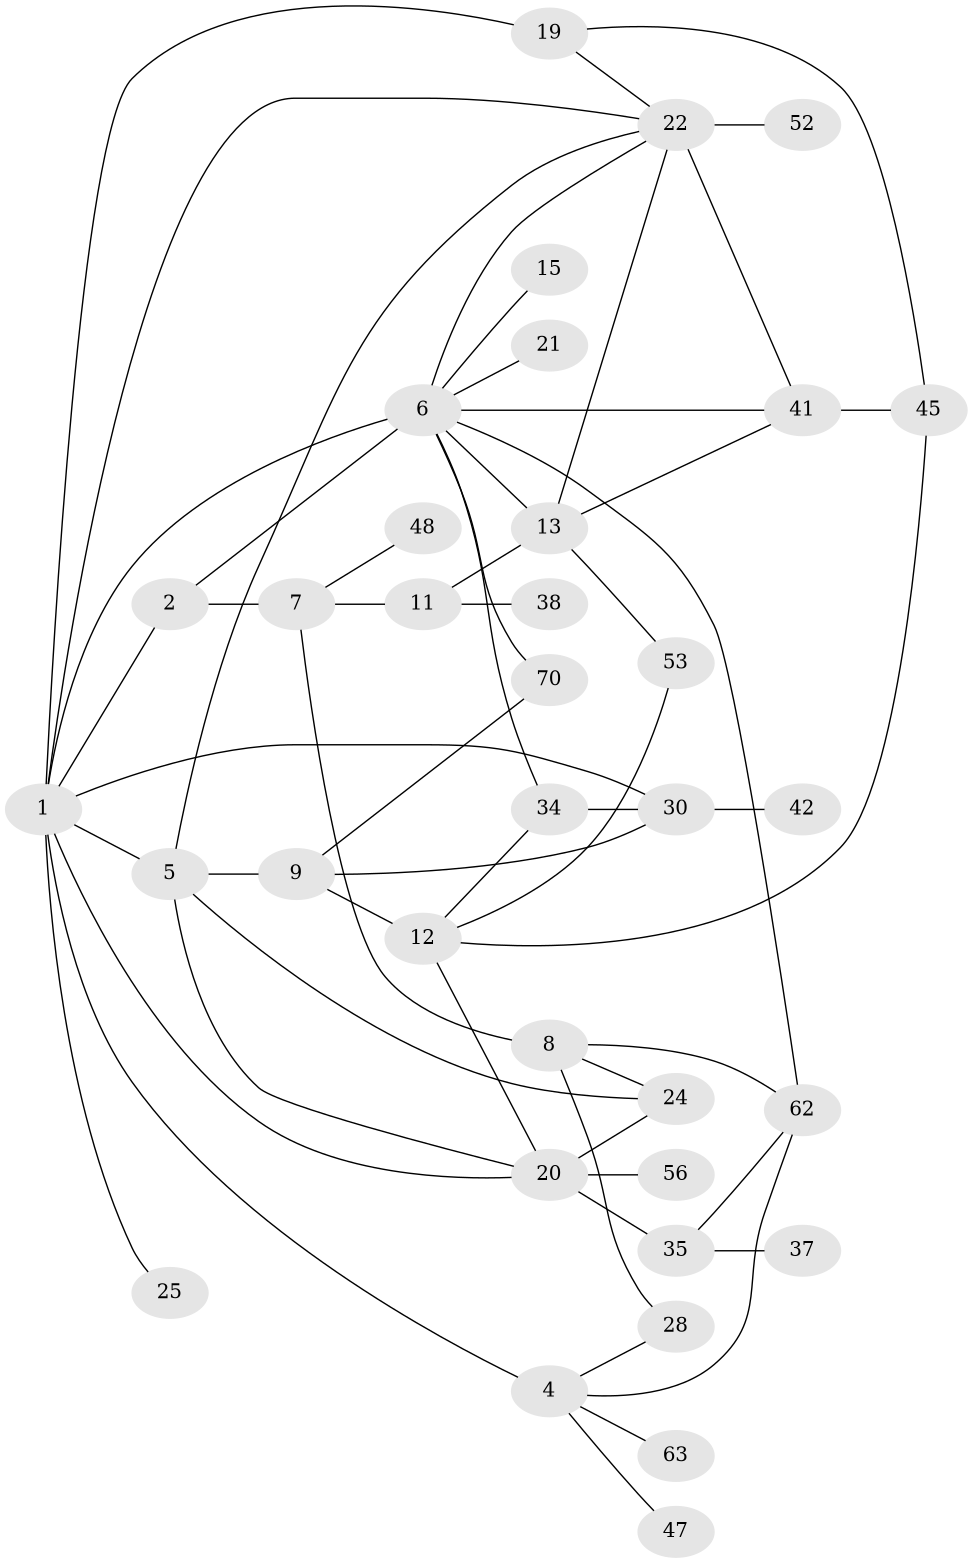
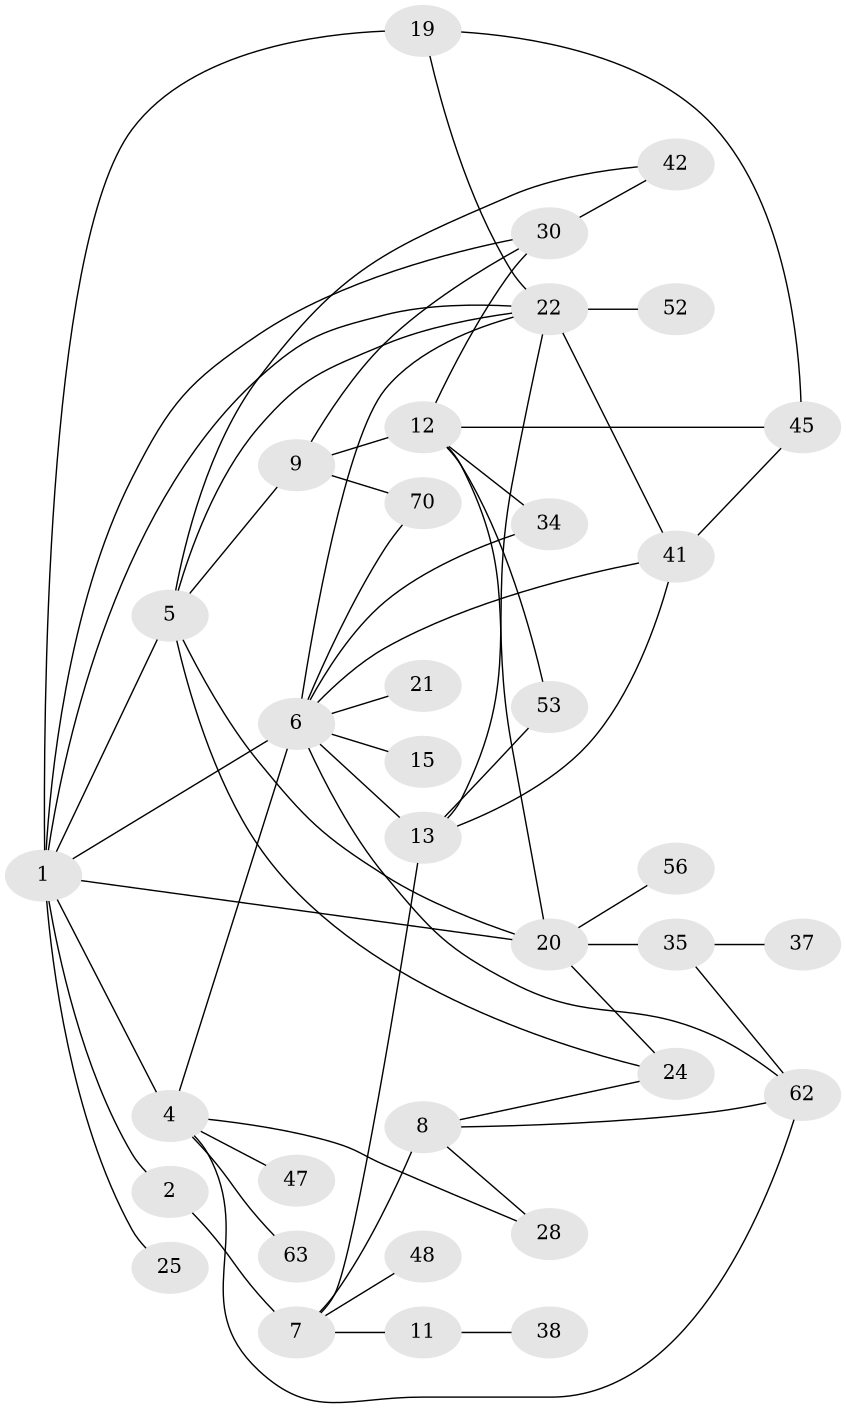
none -> (307, 321)
(297, 507) -> (233, 920)
(492, 563) -> (380, 1091)
(606, 809) -> (466, 344)
